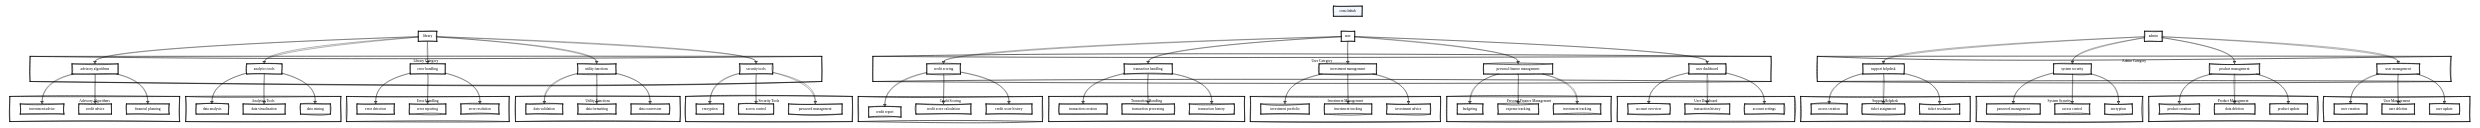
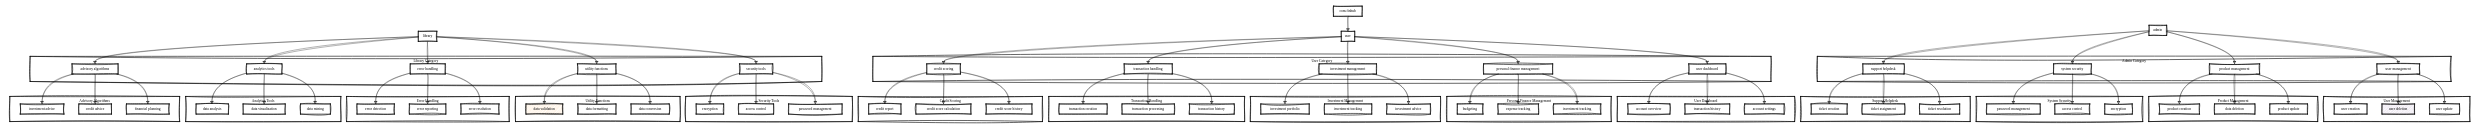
(1348, 11) -> (1348, 11)
none -> (1349, 24)
(2156, 36) -> (2161, 30)
(542, 109) -> (542, 109)
(1831, 109) -> (1831, 109)
(2402, 109) -> (2402, 109)
(884, 112) -> (884, 109)
